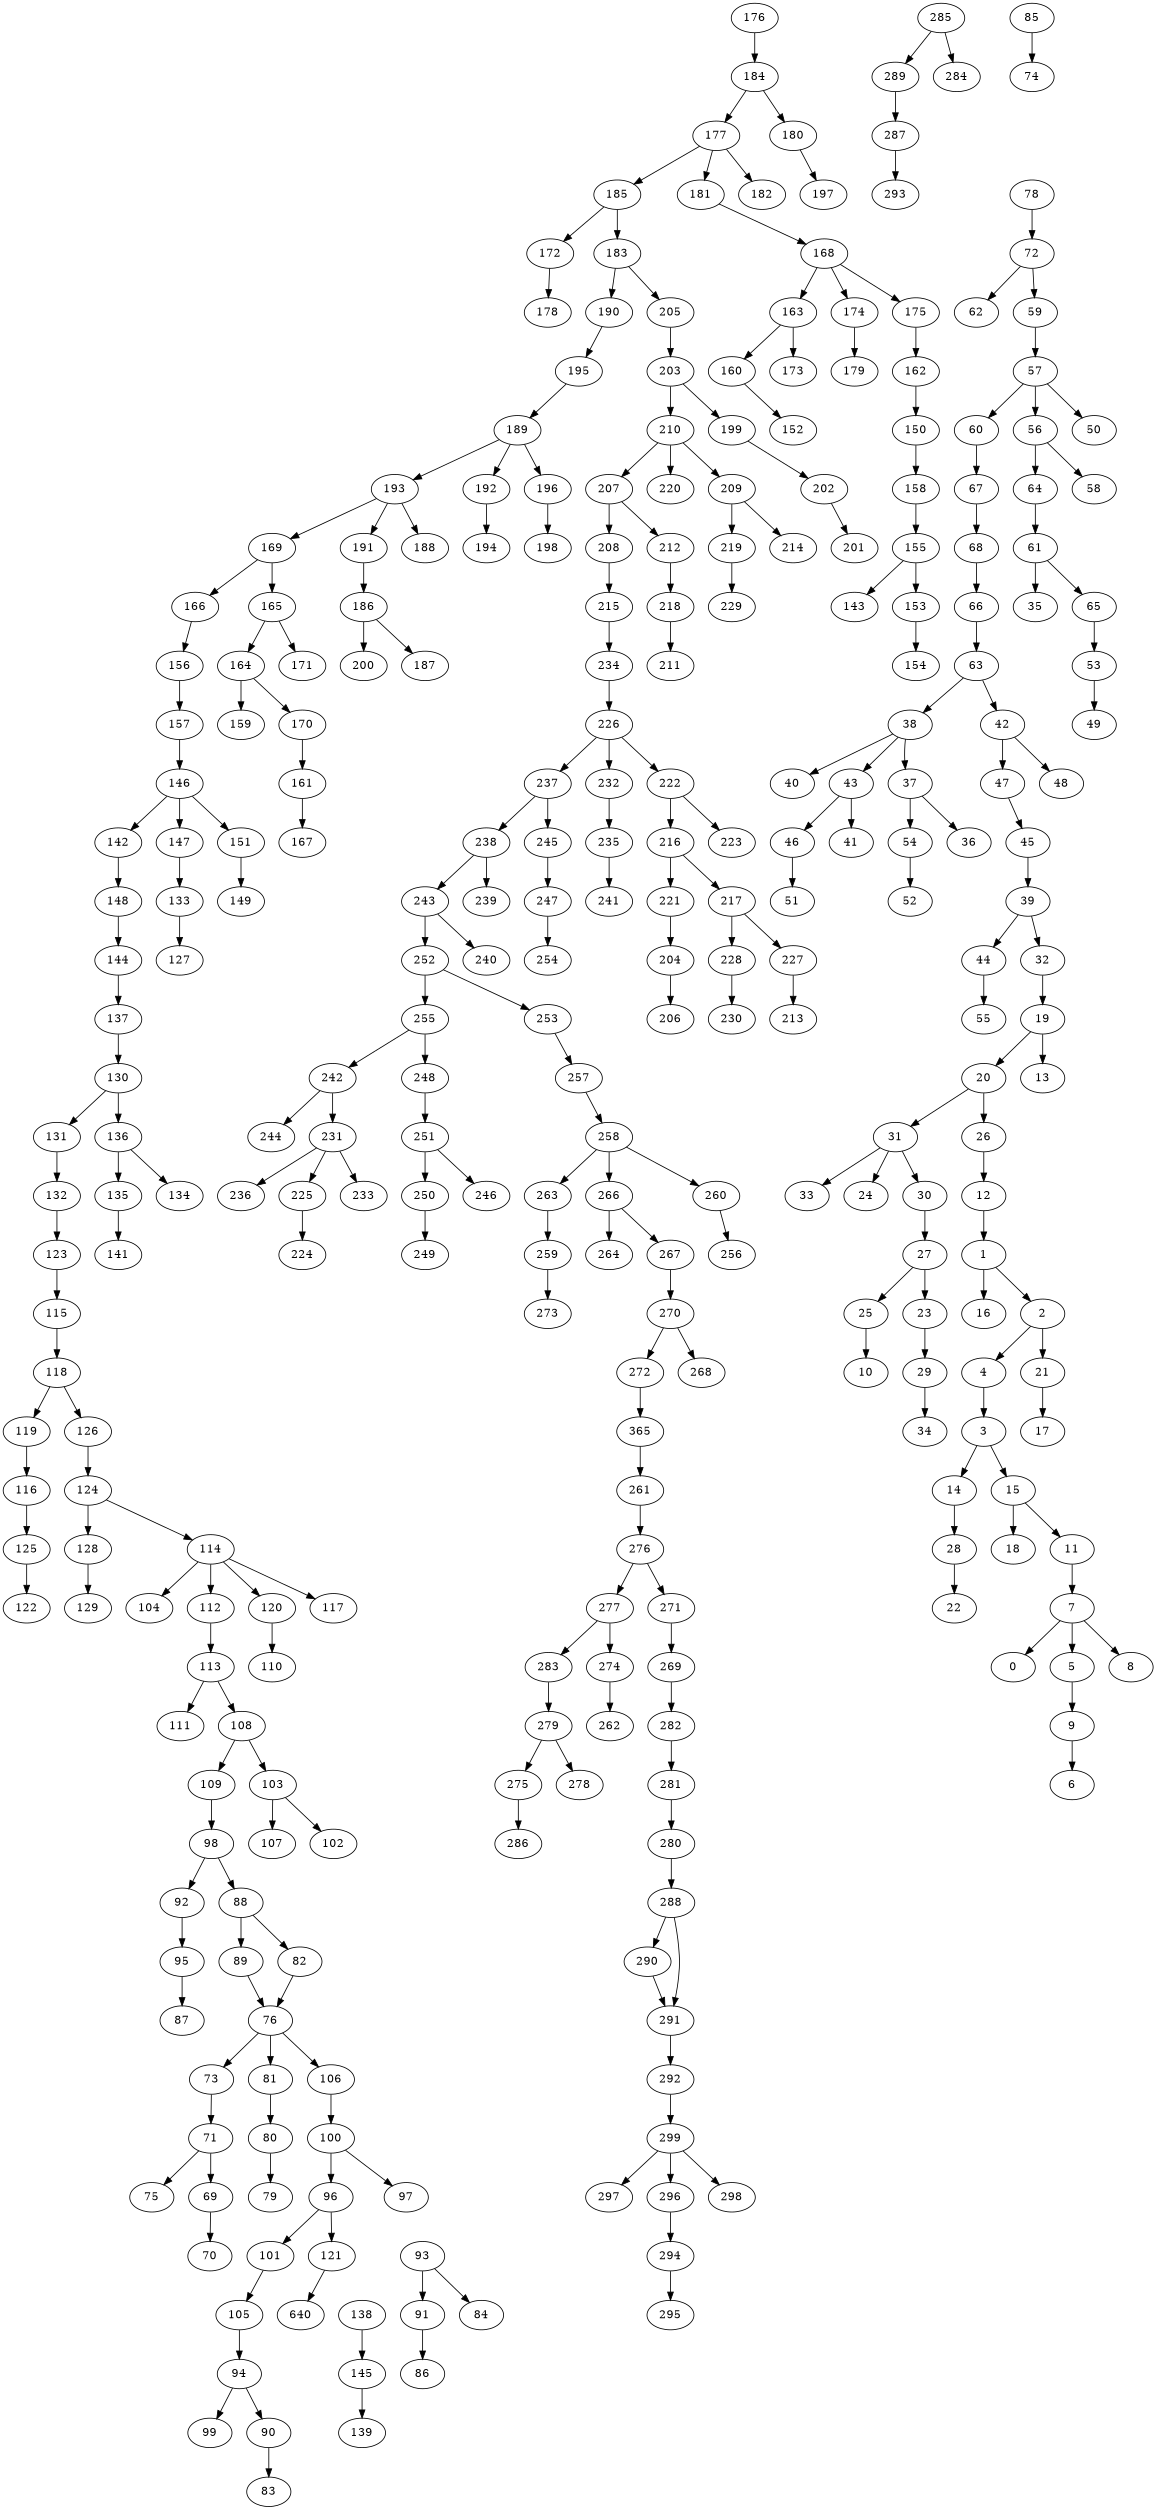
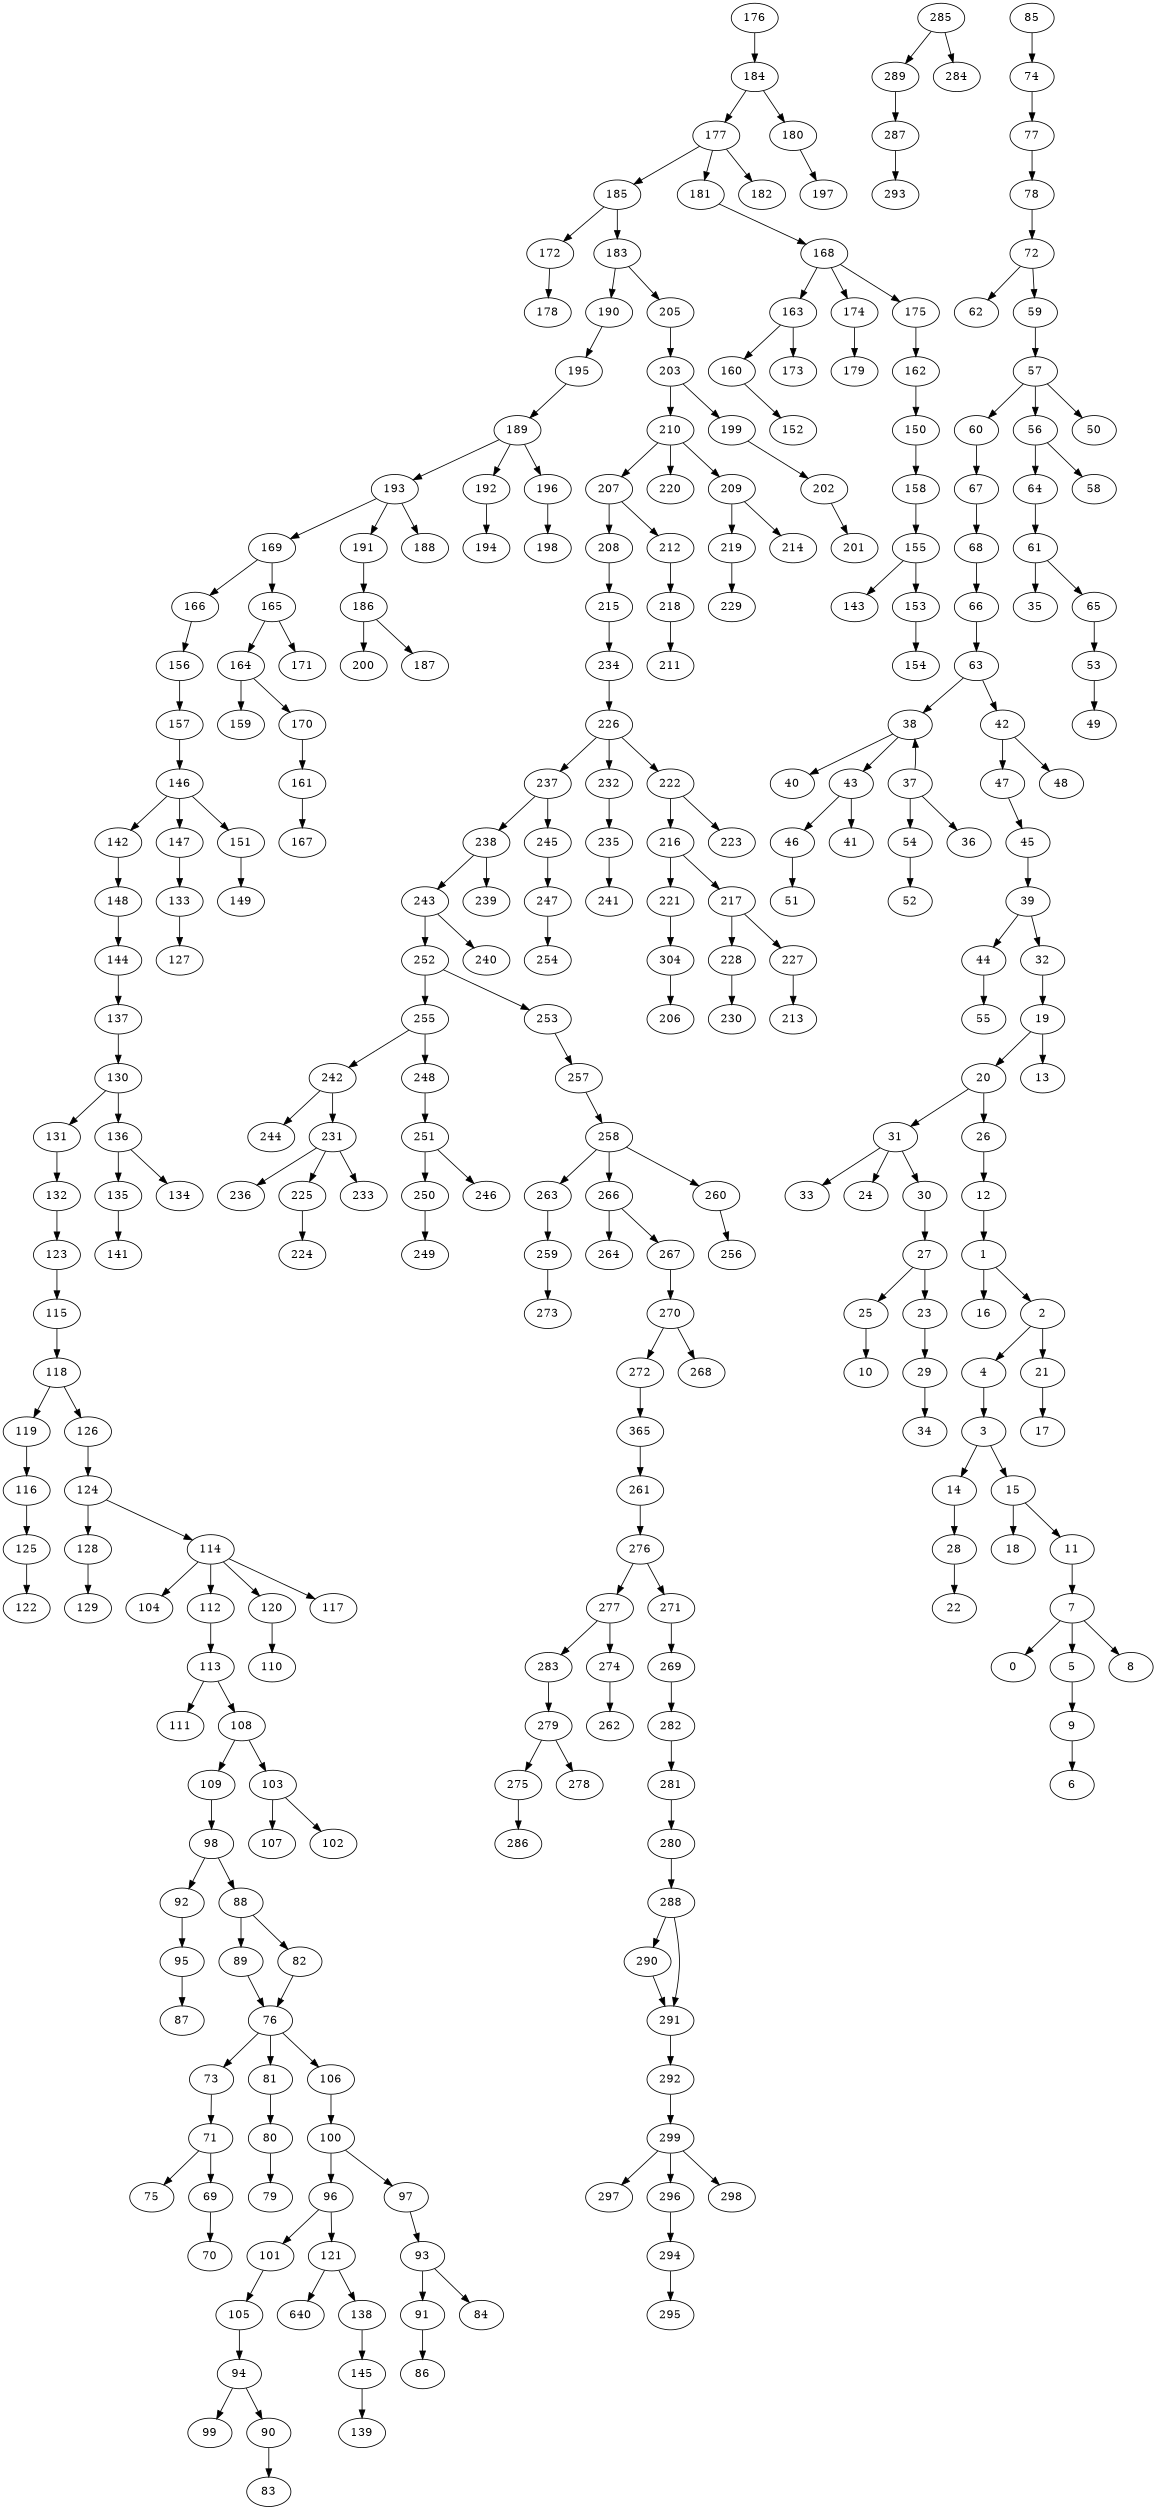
none -> (1032, 136)
(905, 750) -> (916, 758)
(670, 960) -> (670, 960)
none -> (413, 2223)
none -> (345, 2282)
